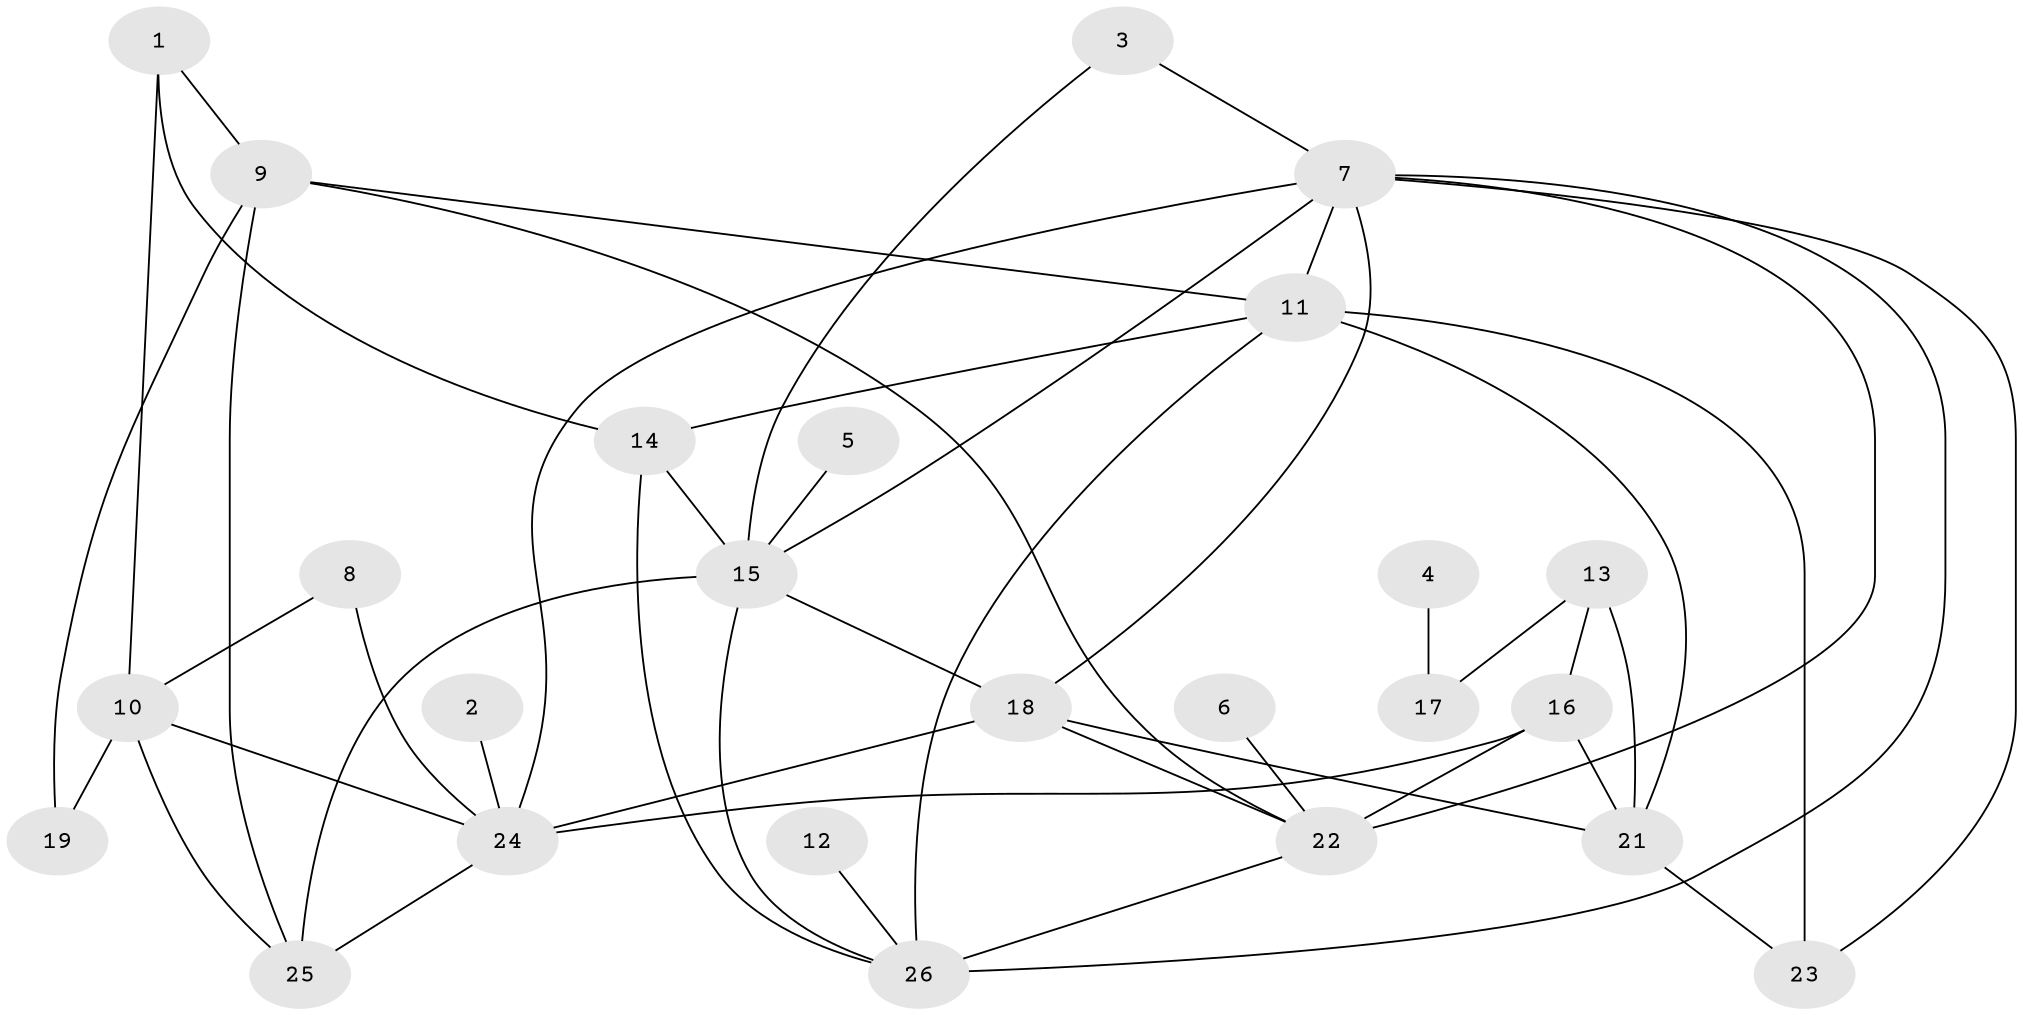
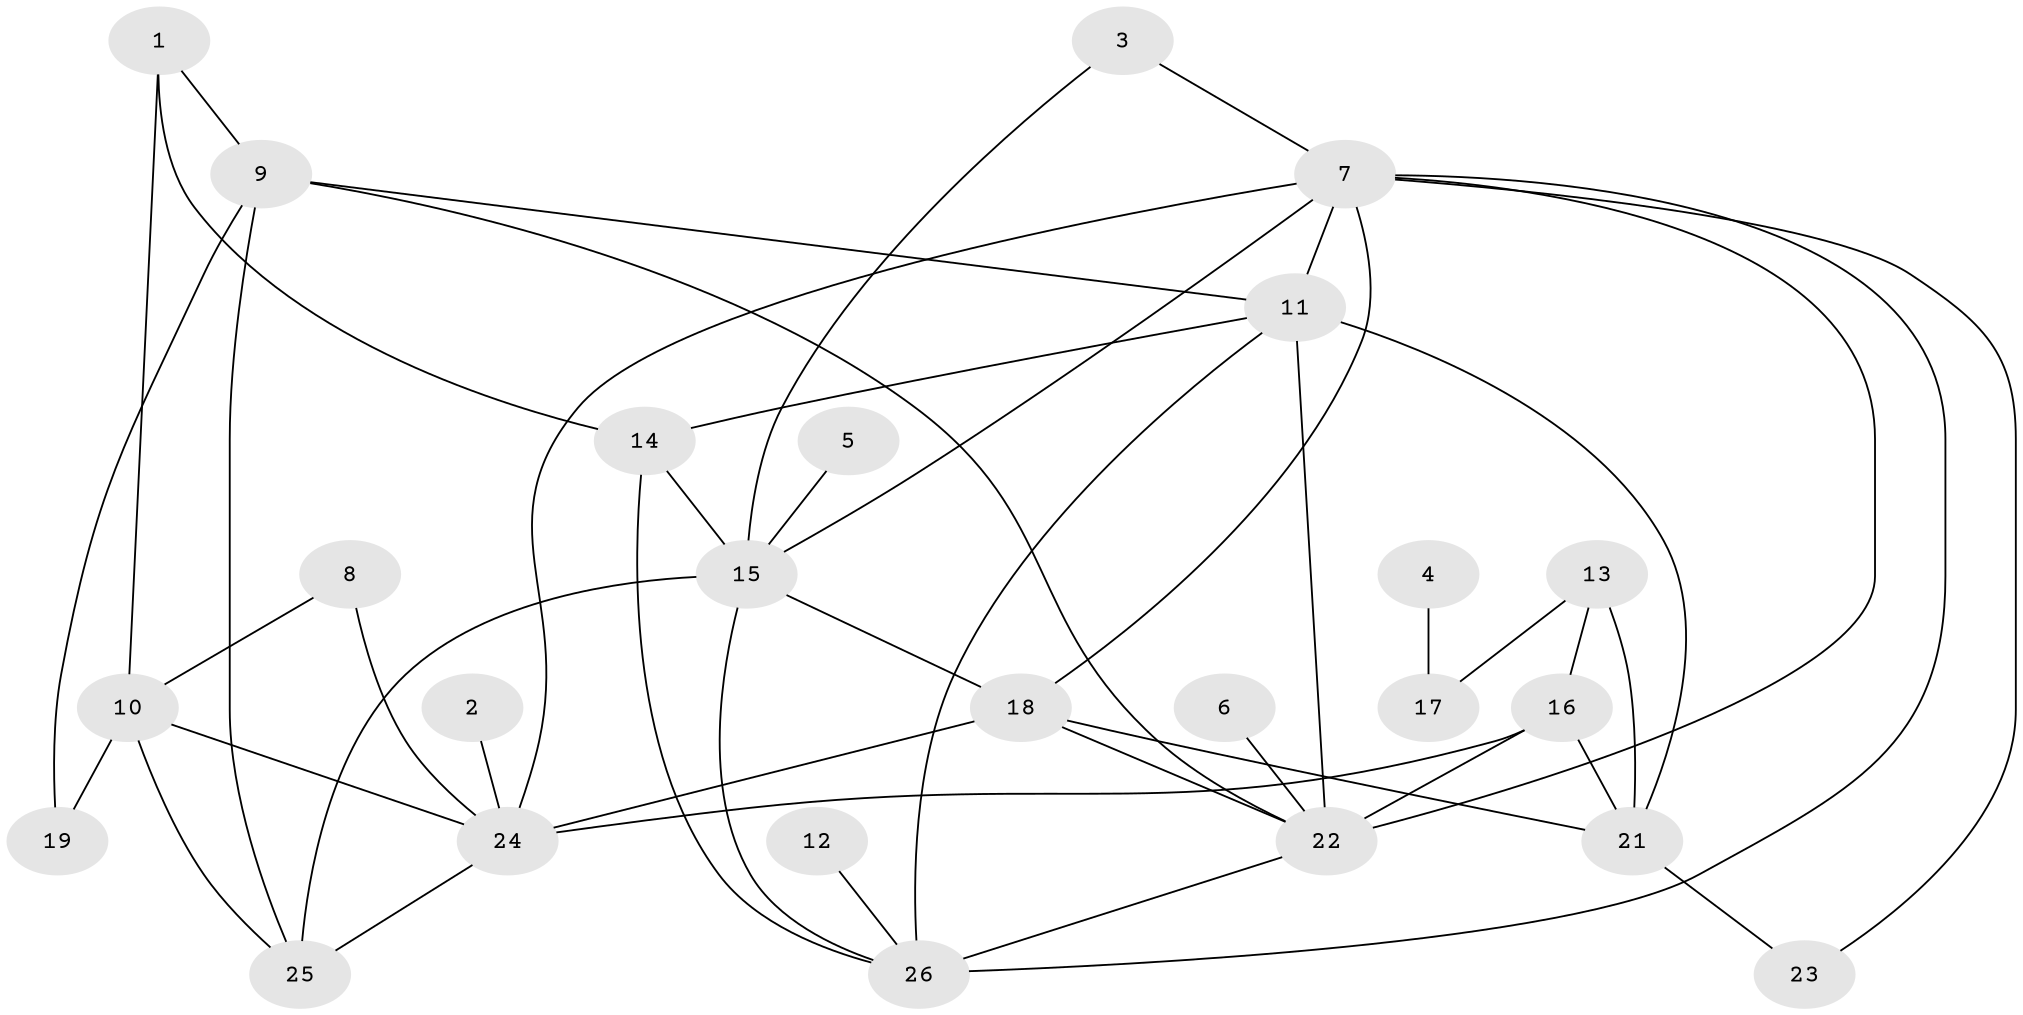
(1772, 477) -> (1311, 574)
